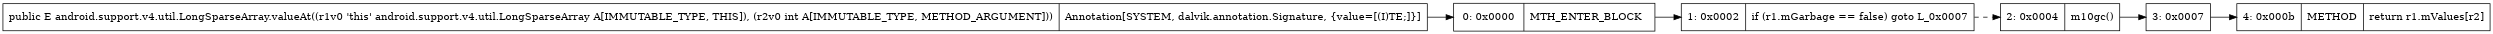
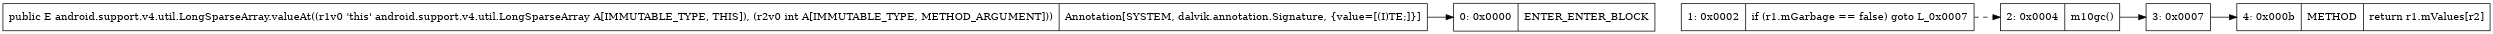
(1586, 17) -> (1586, 17)
(1664, 17) -> none
